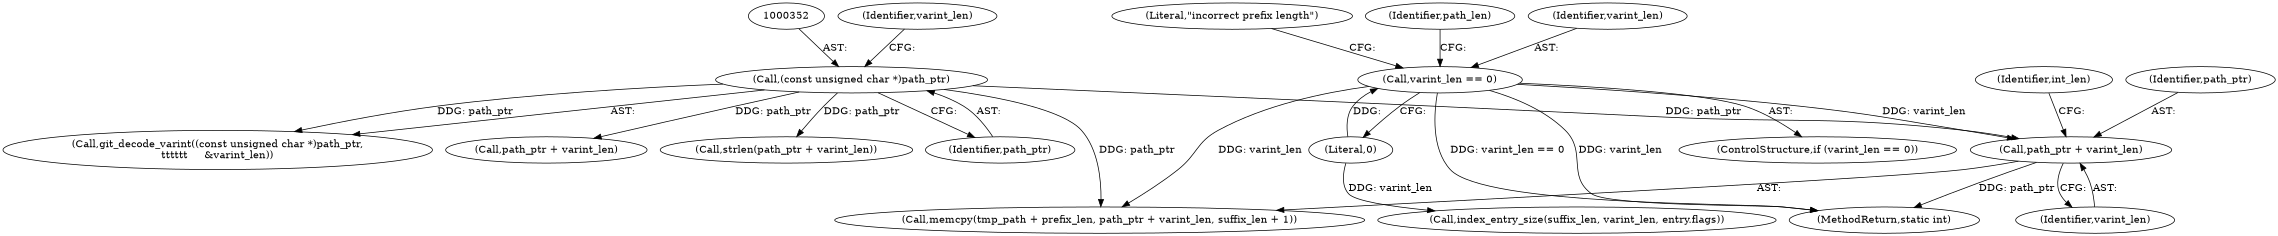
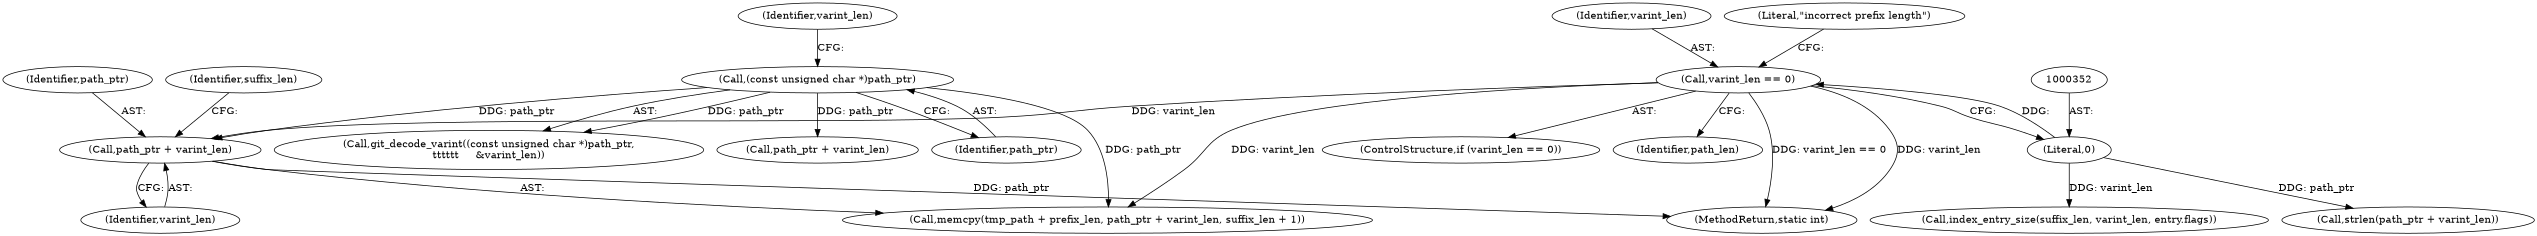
(1440, 44) -> (1715, 112)
(816, 45) -> (2069, 111)
(2044, 80) -> (244, 80)
(819, 111) -> (2225, 182)
